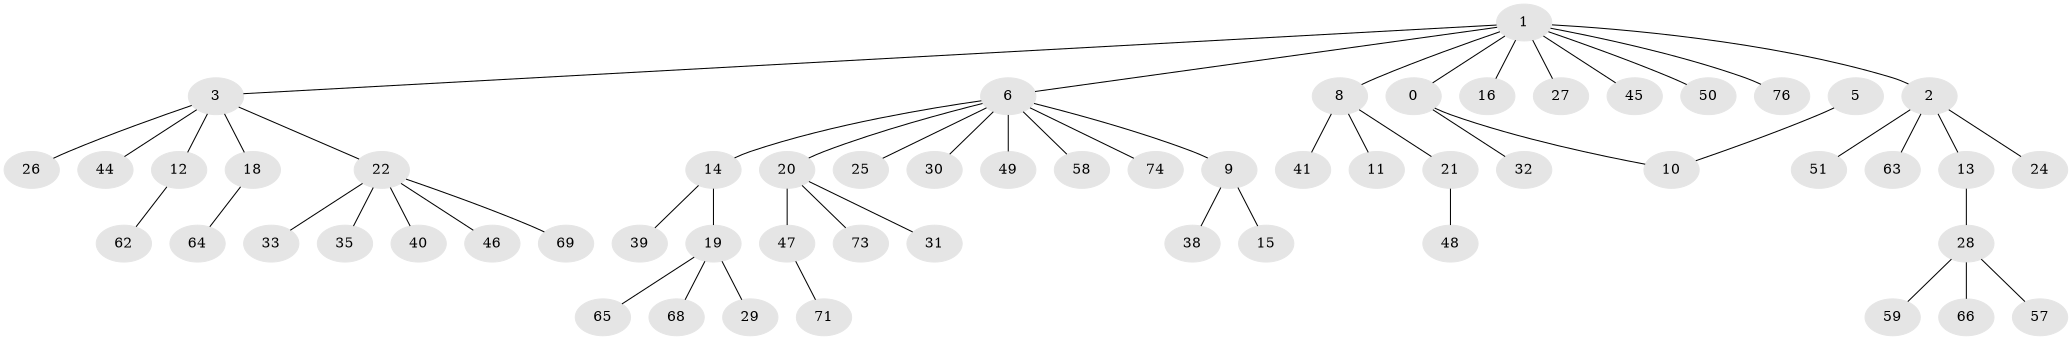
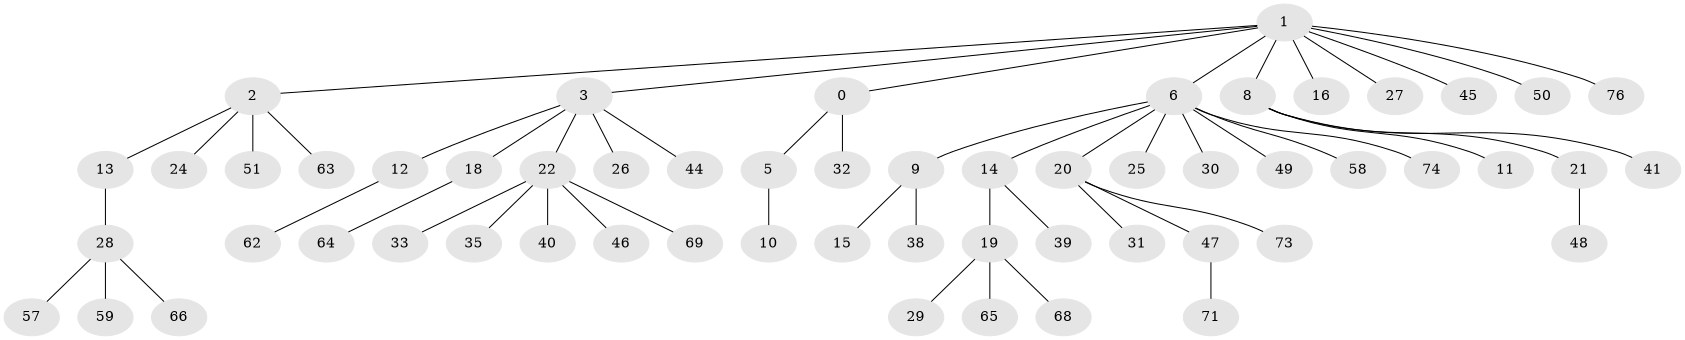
(1539, 141) -> (806, 133)
